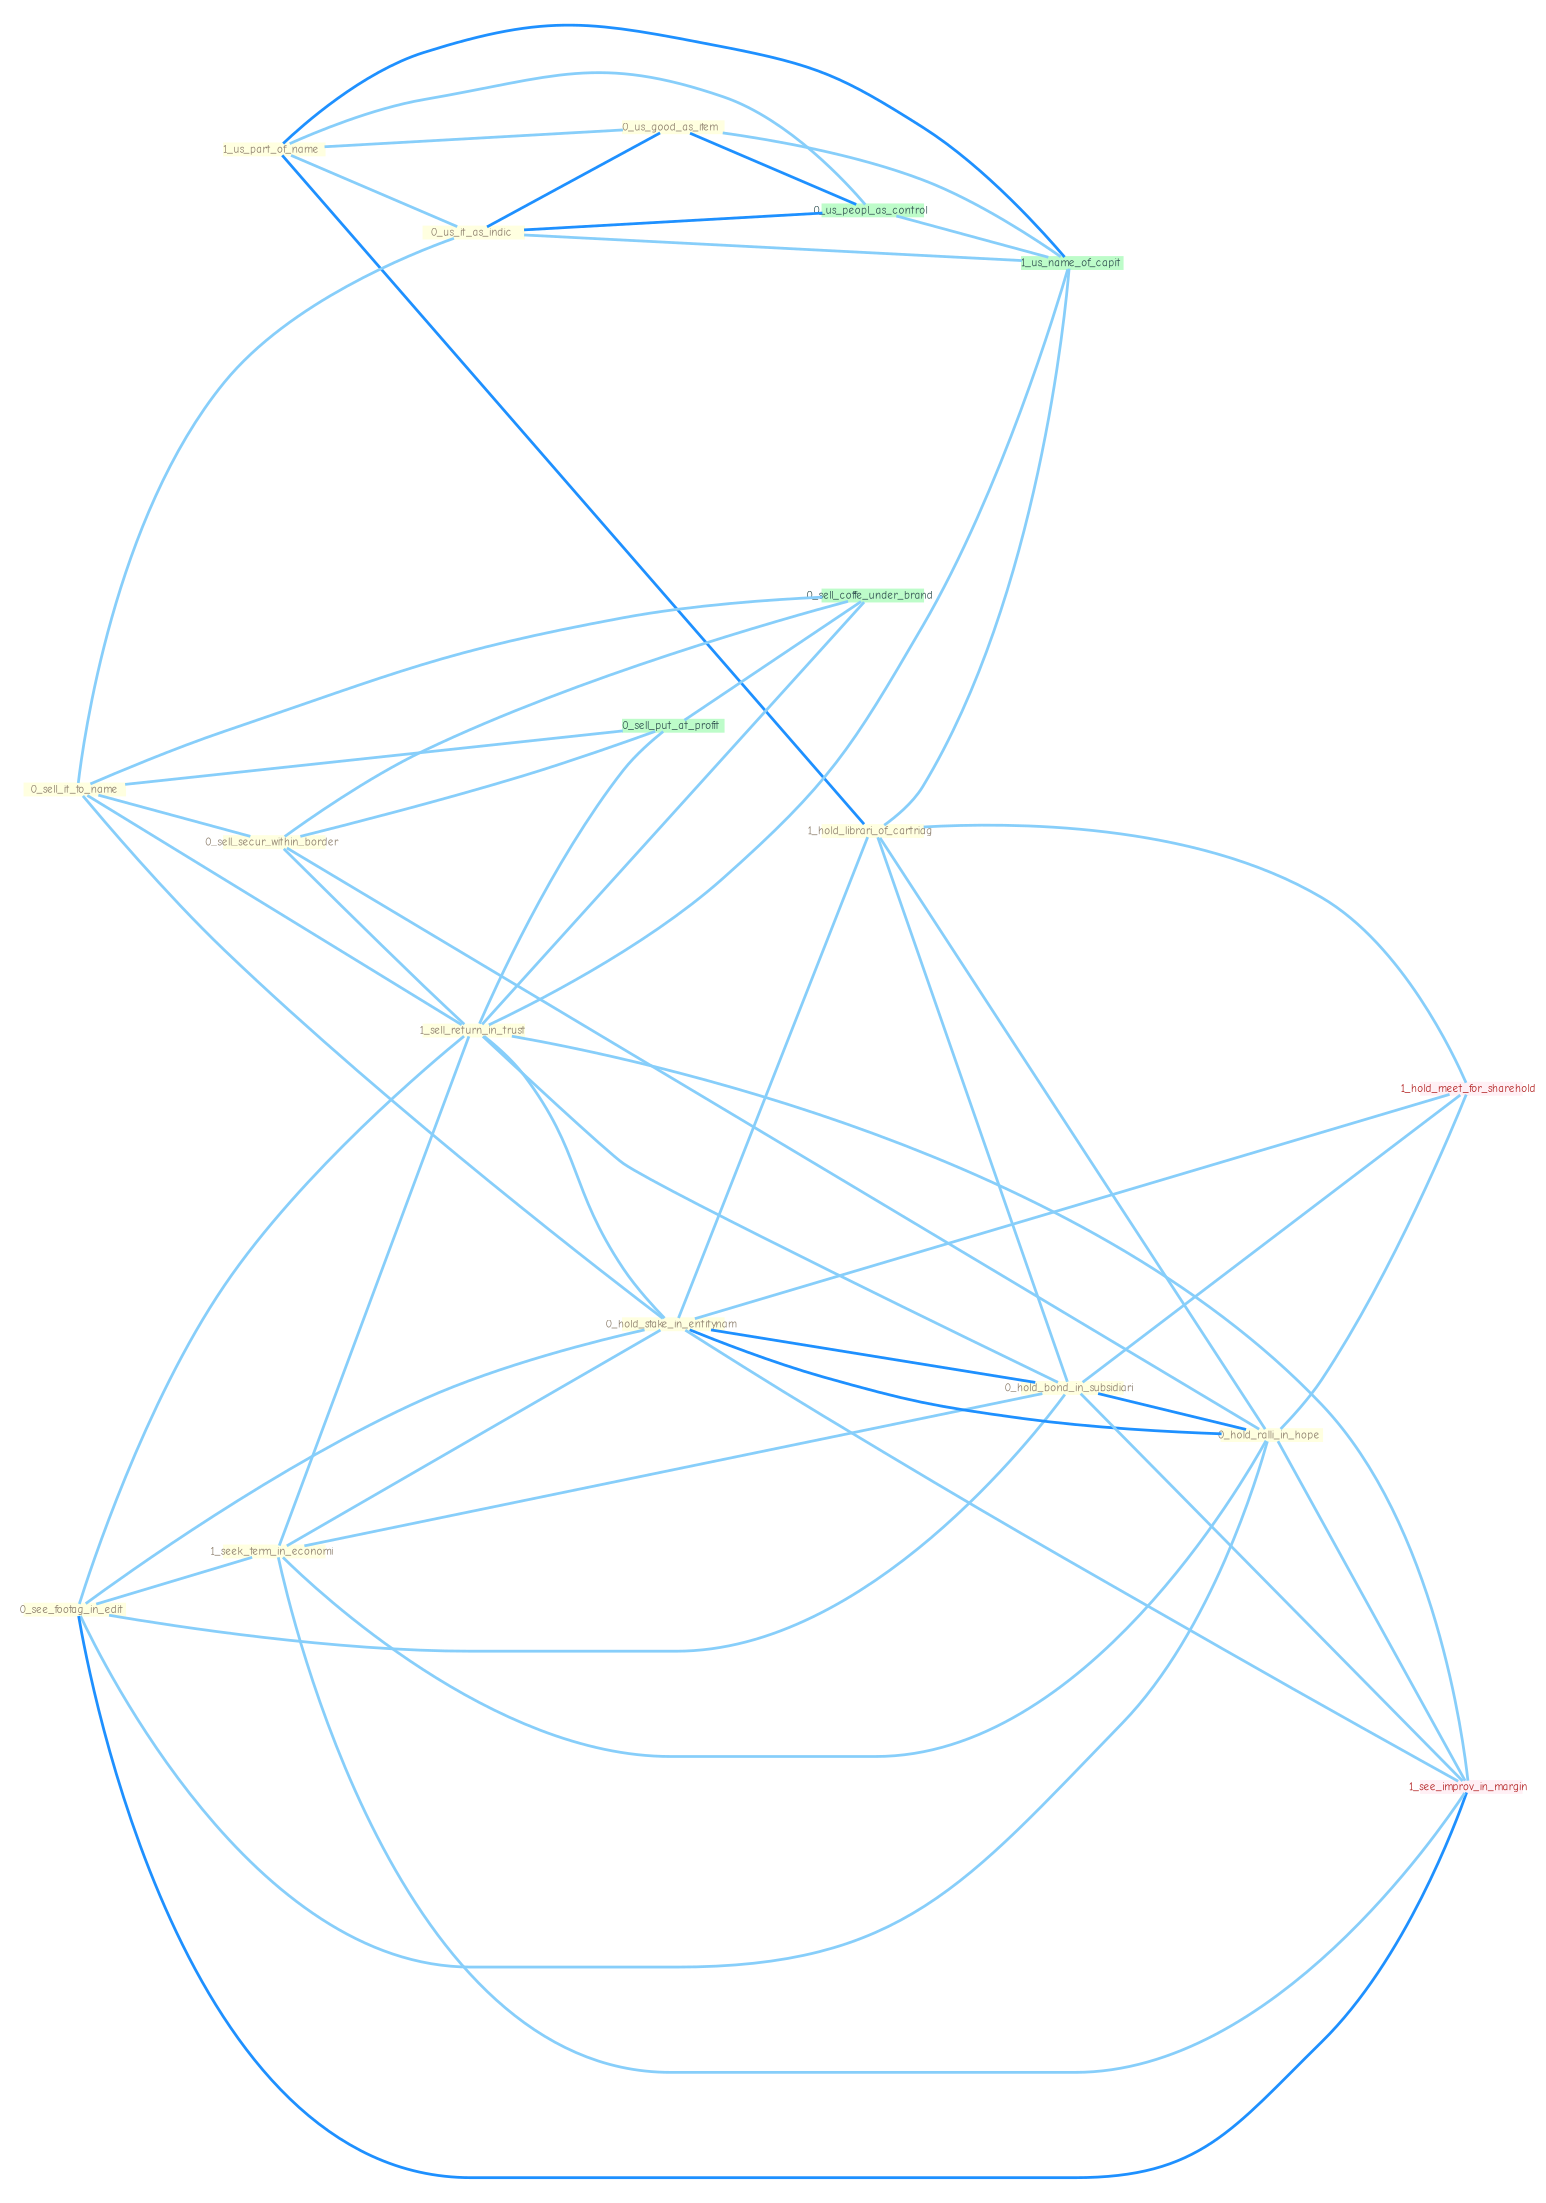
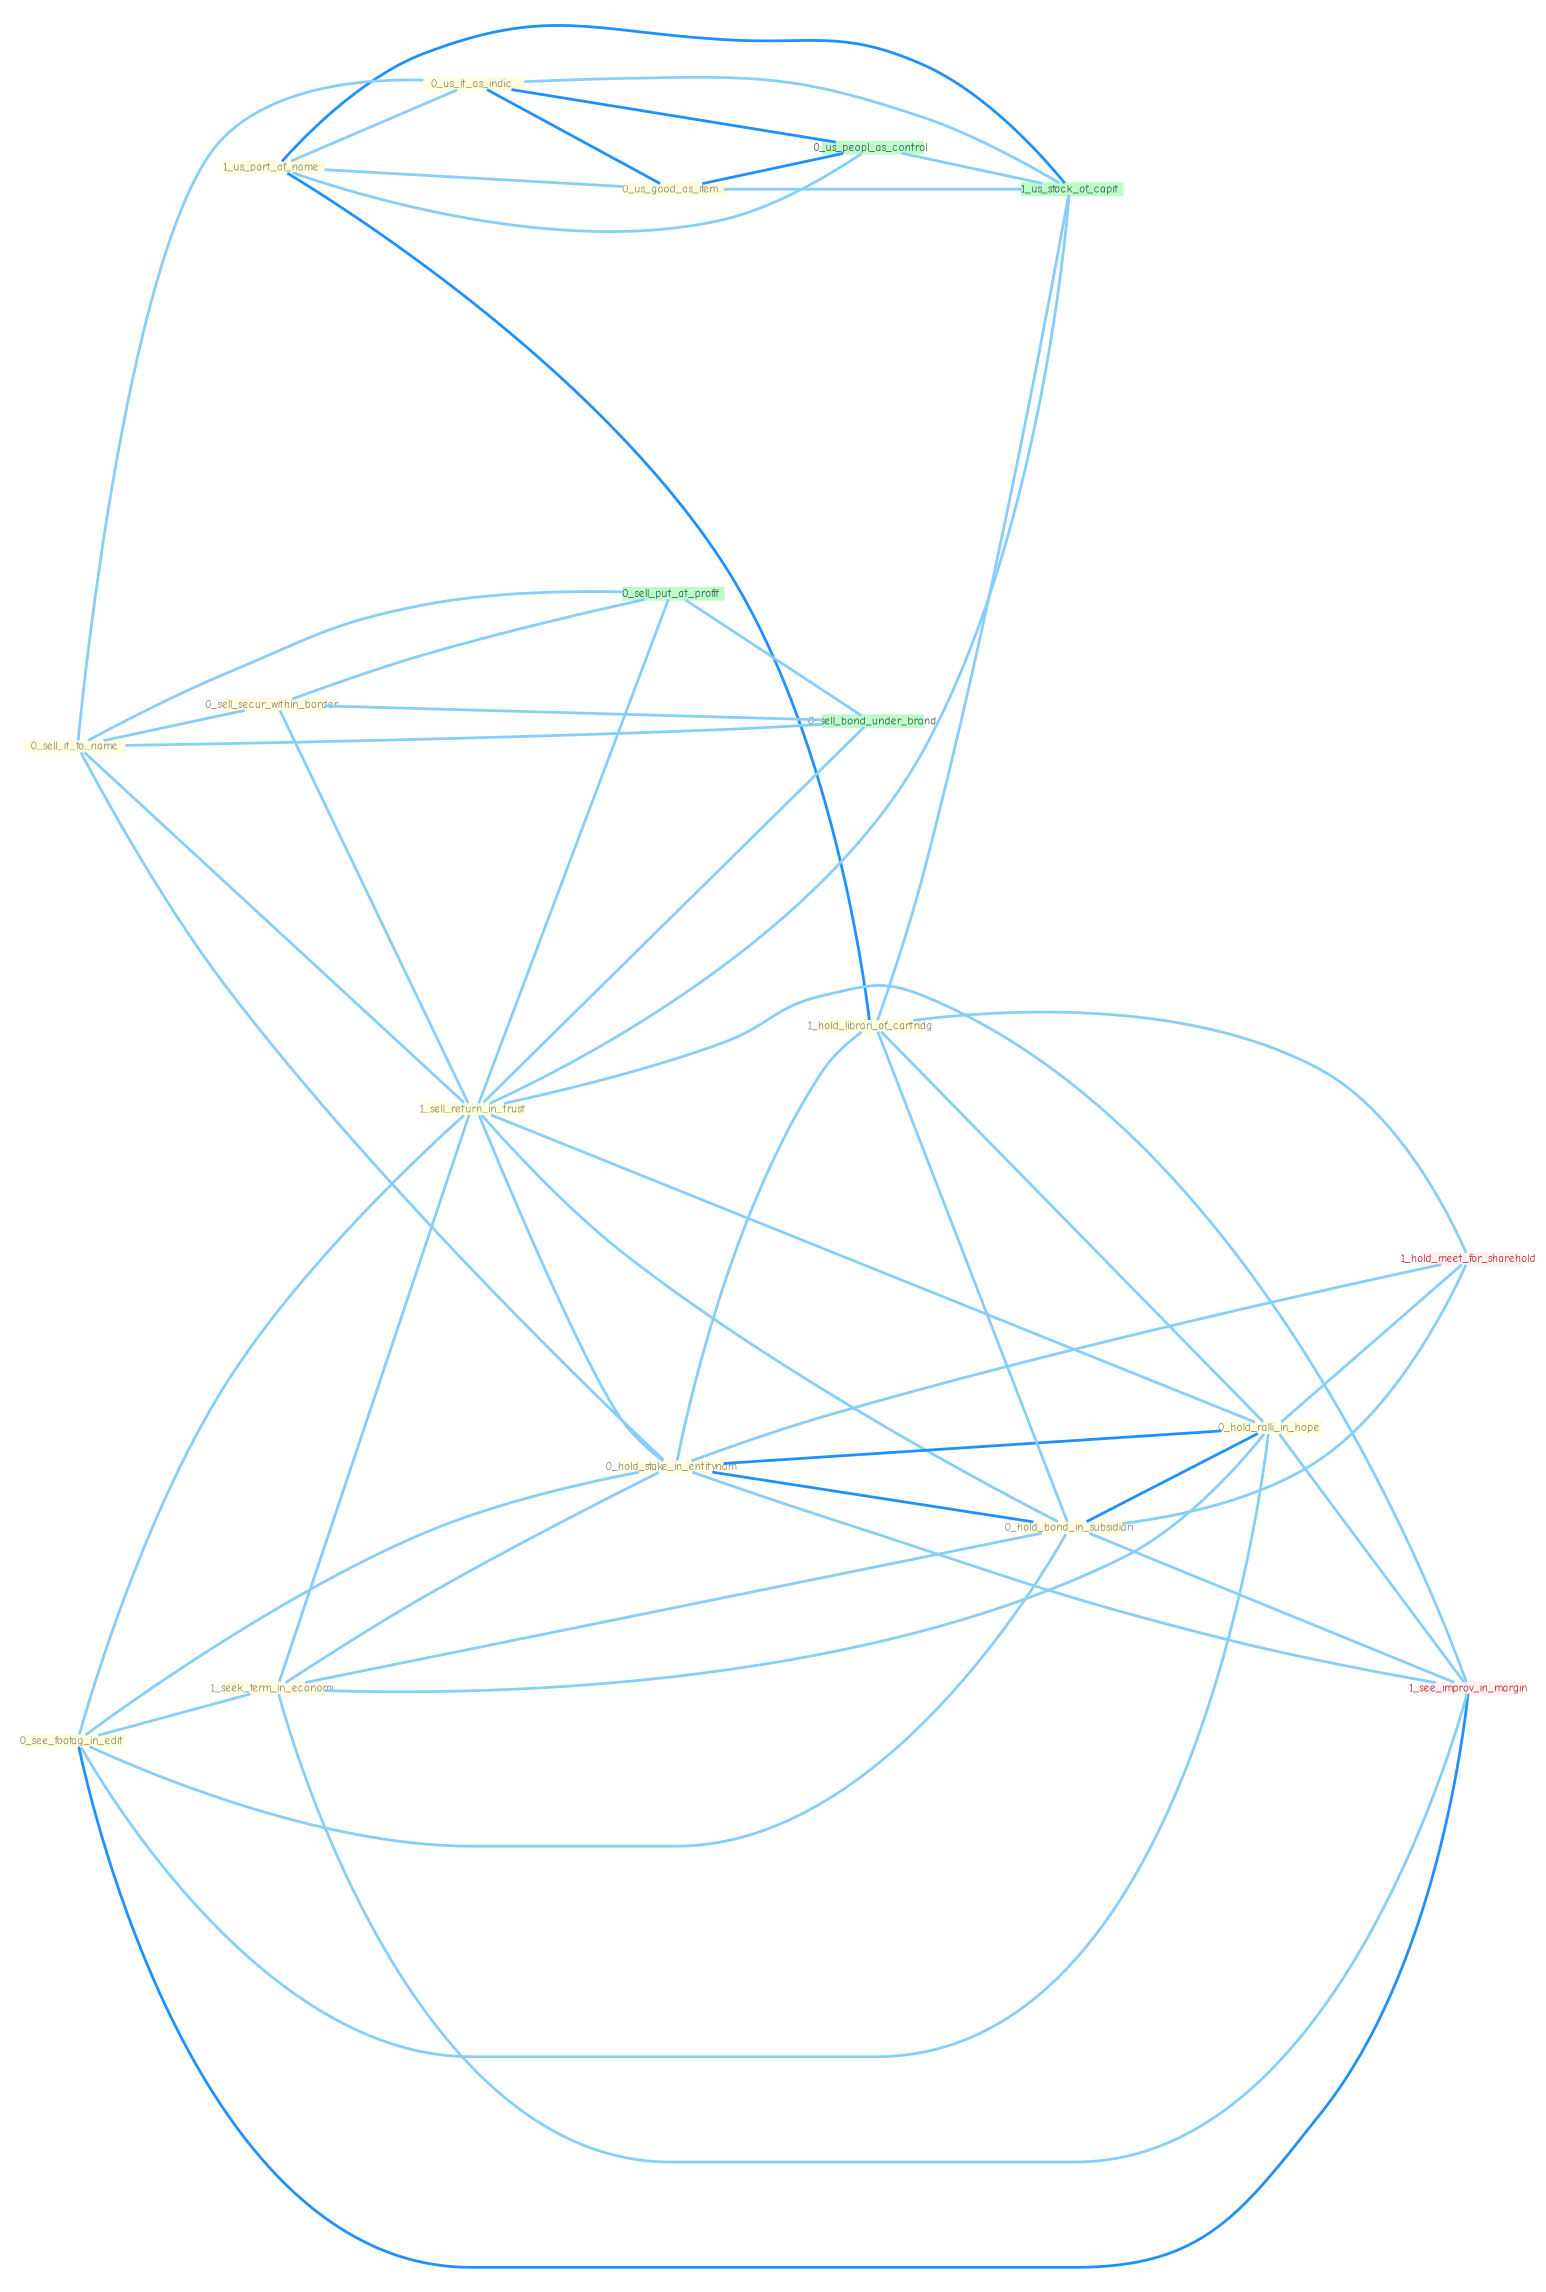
(1072, 263) -> (1072, 189)
(873, 596) -> (873, 721)
(773, 1139) -> (873, 1269)
